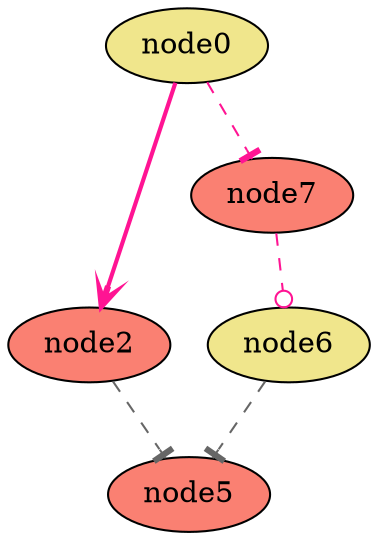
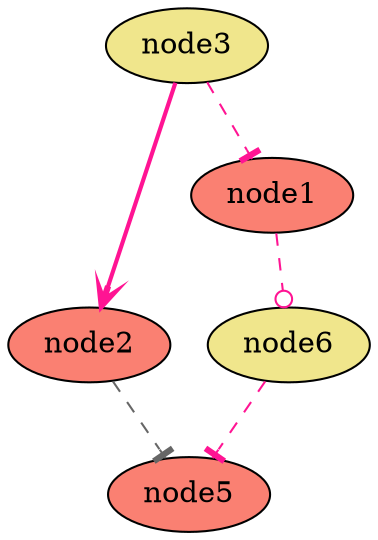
(187, 46) -> (187, 46)
(272, 195) -> (272, 195)
(242, 415) -> (242, 415)
